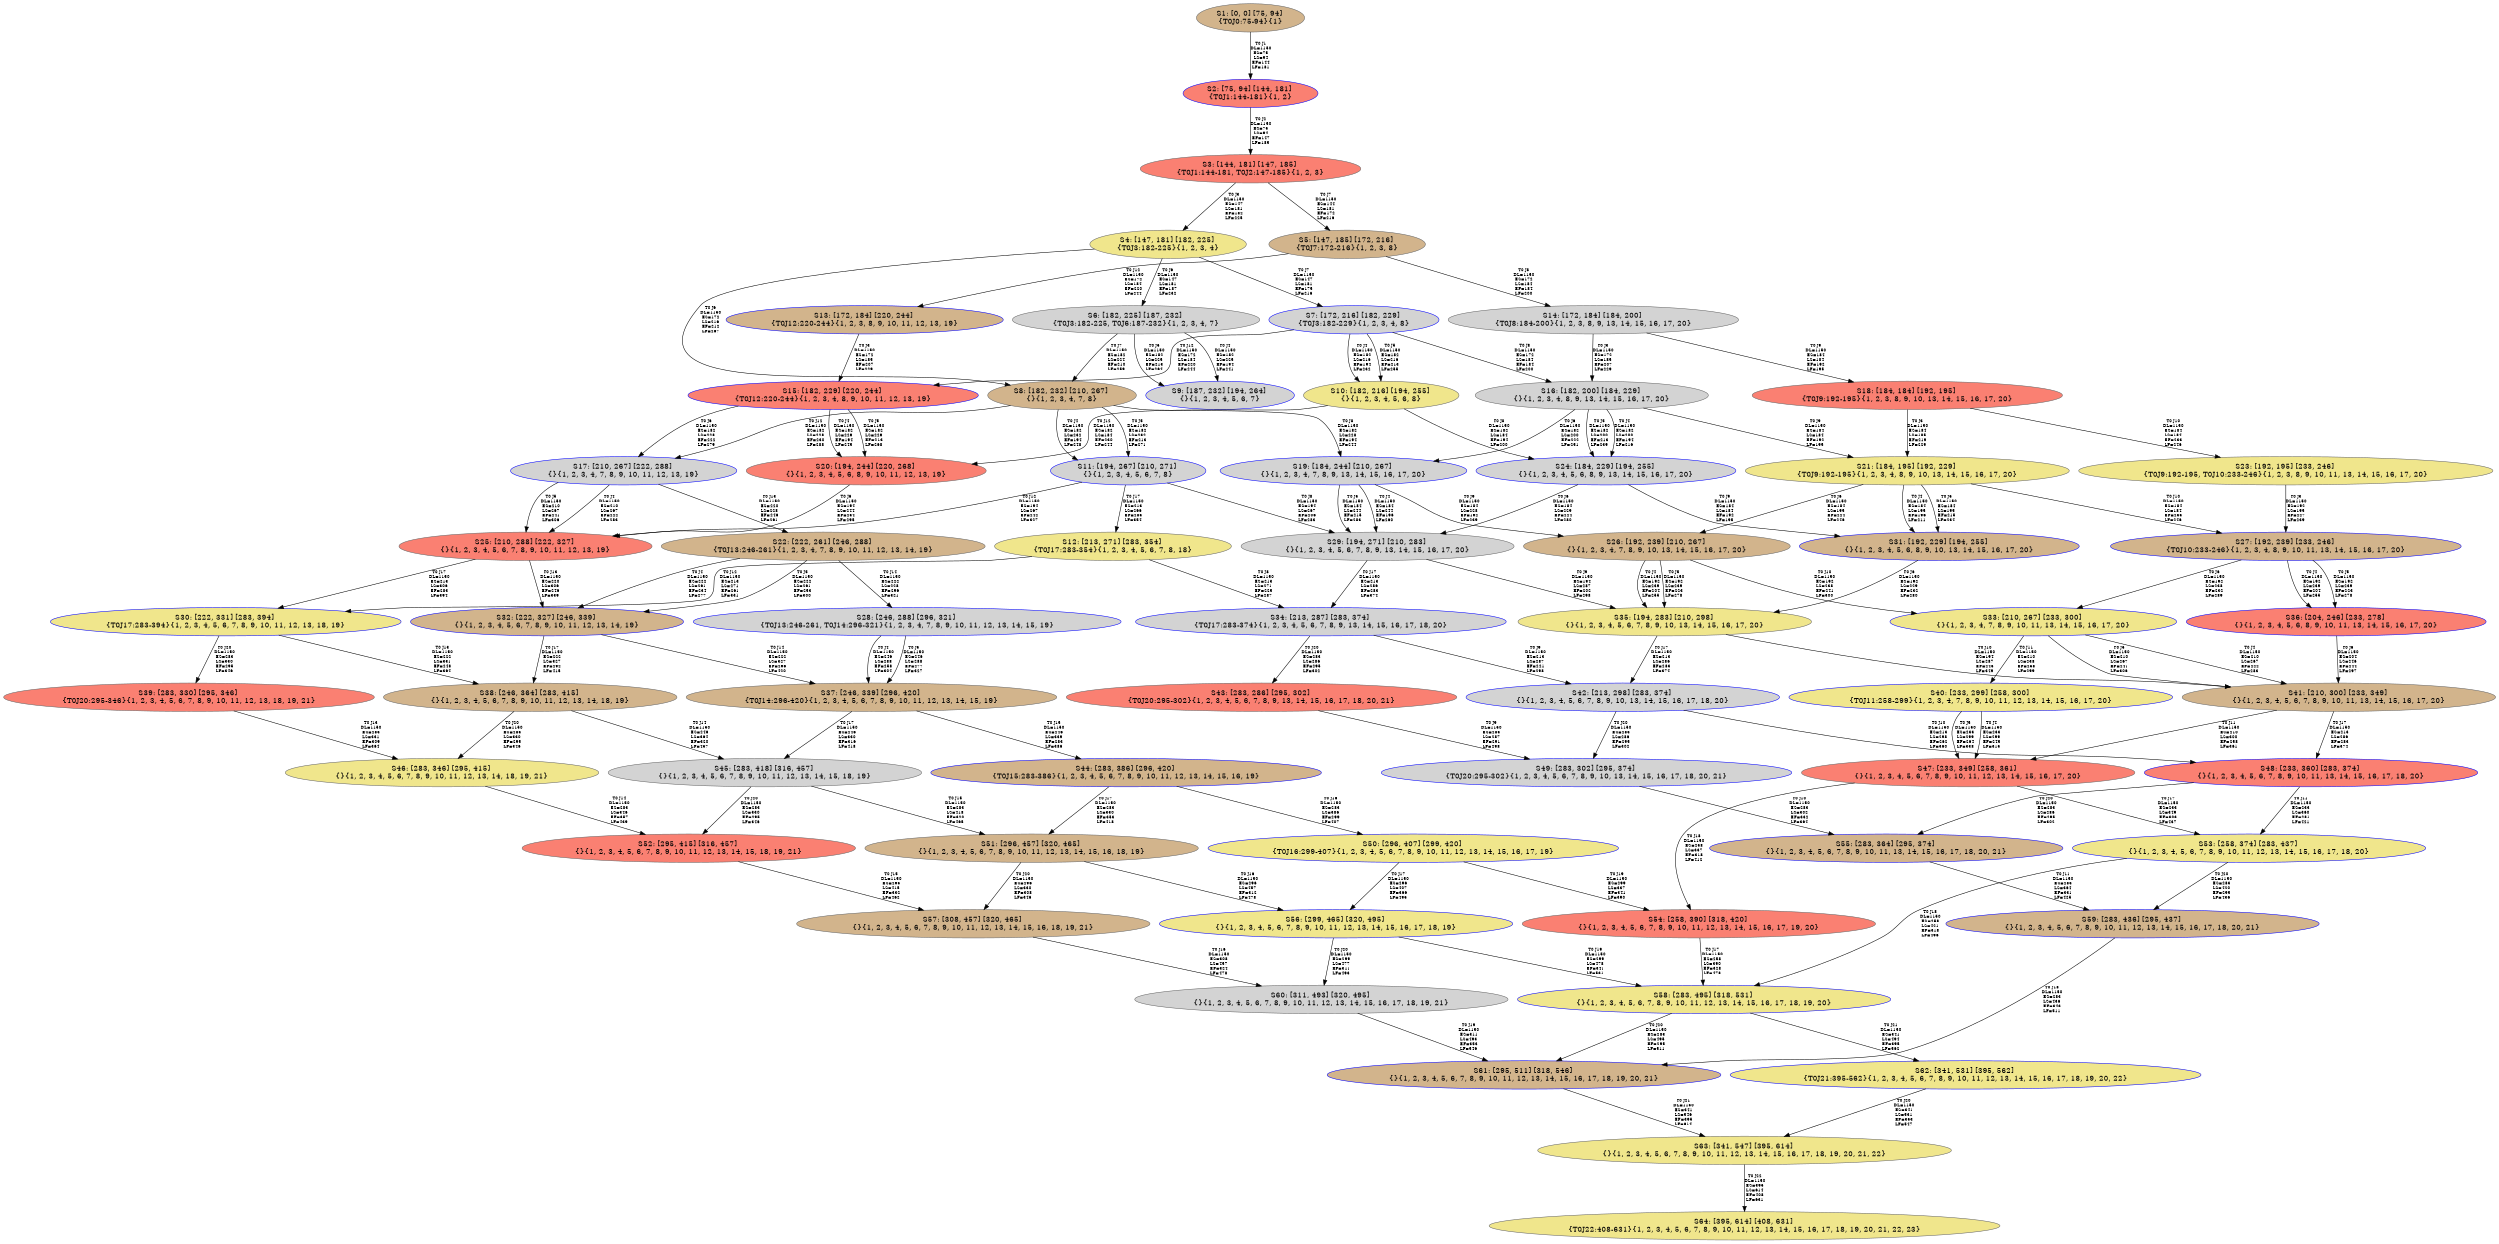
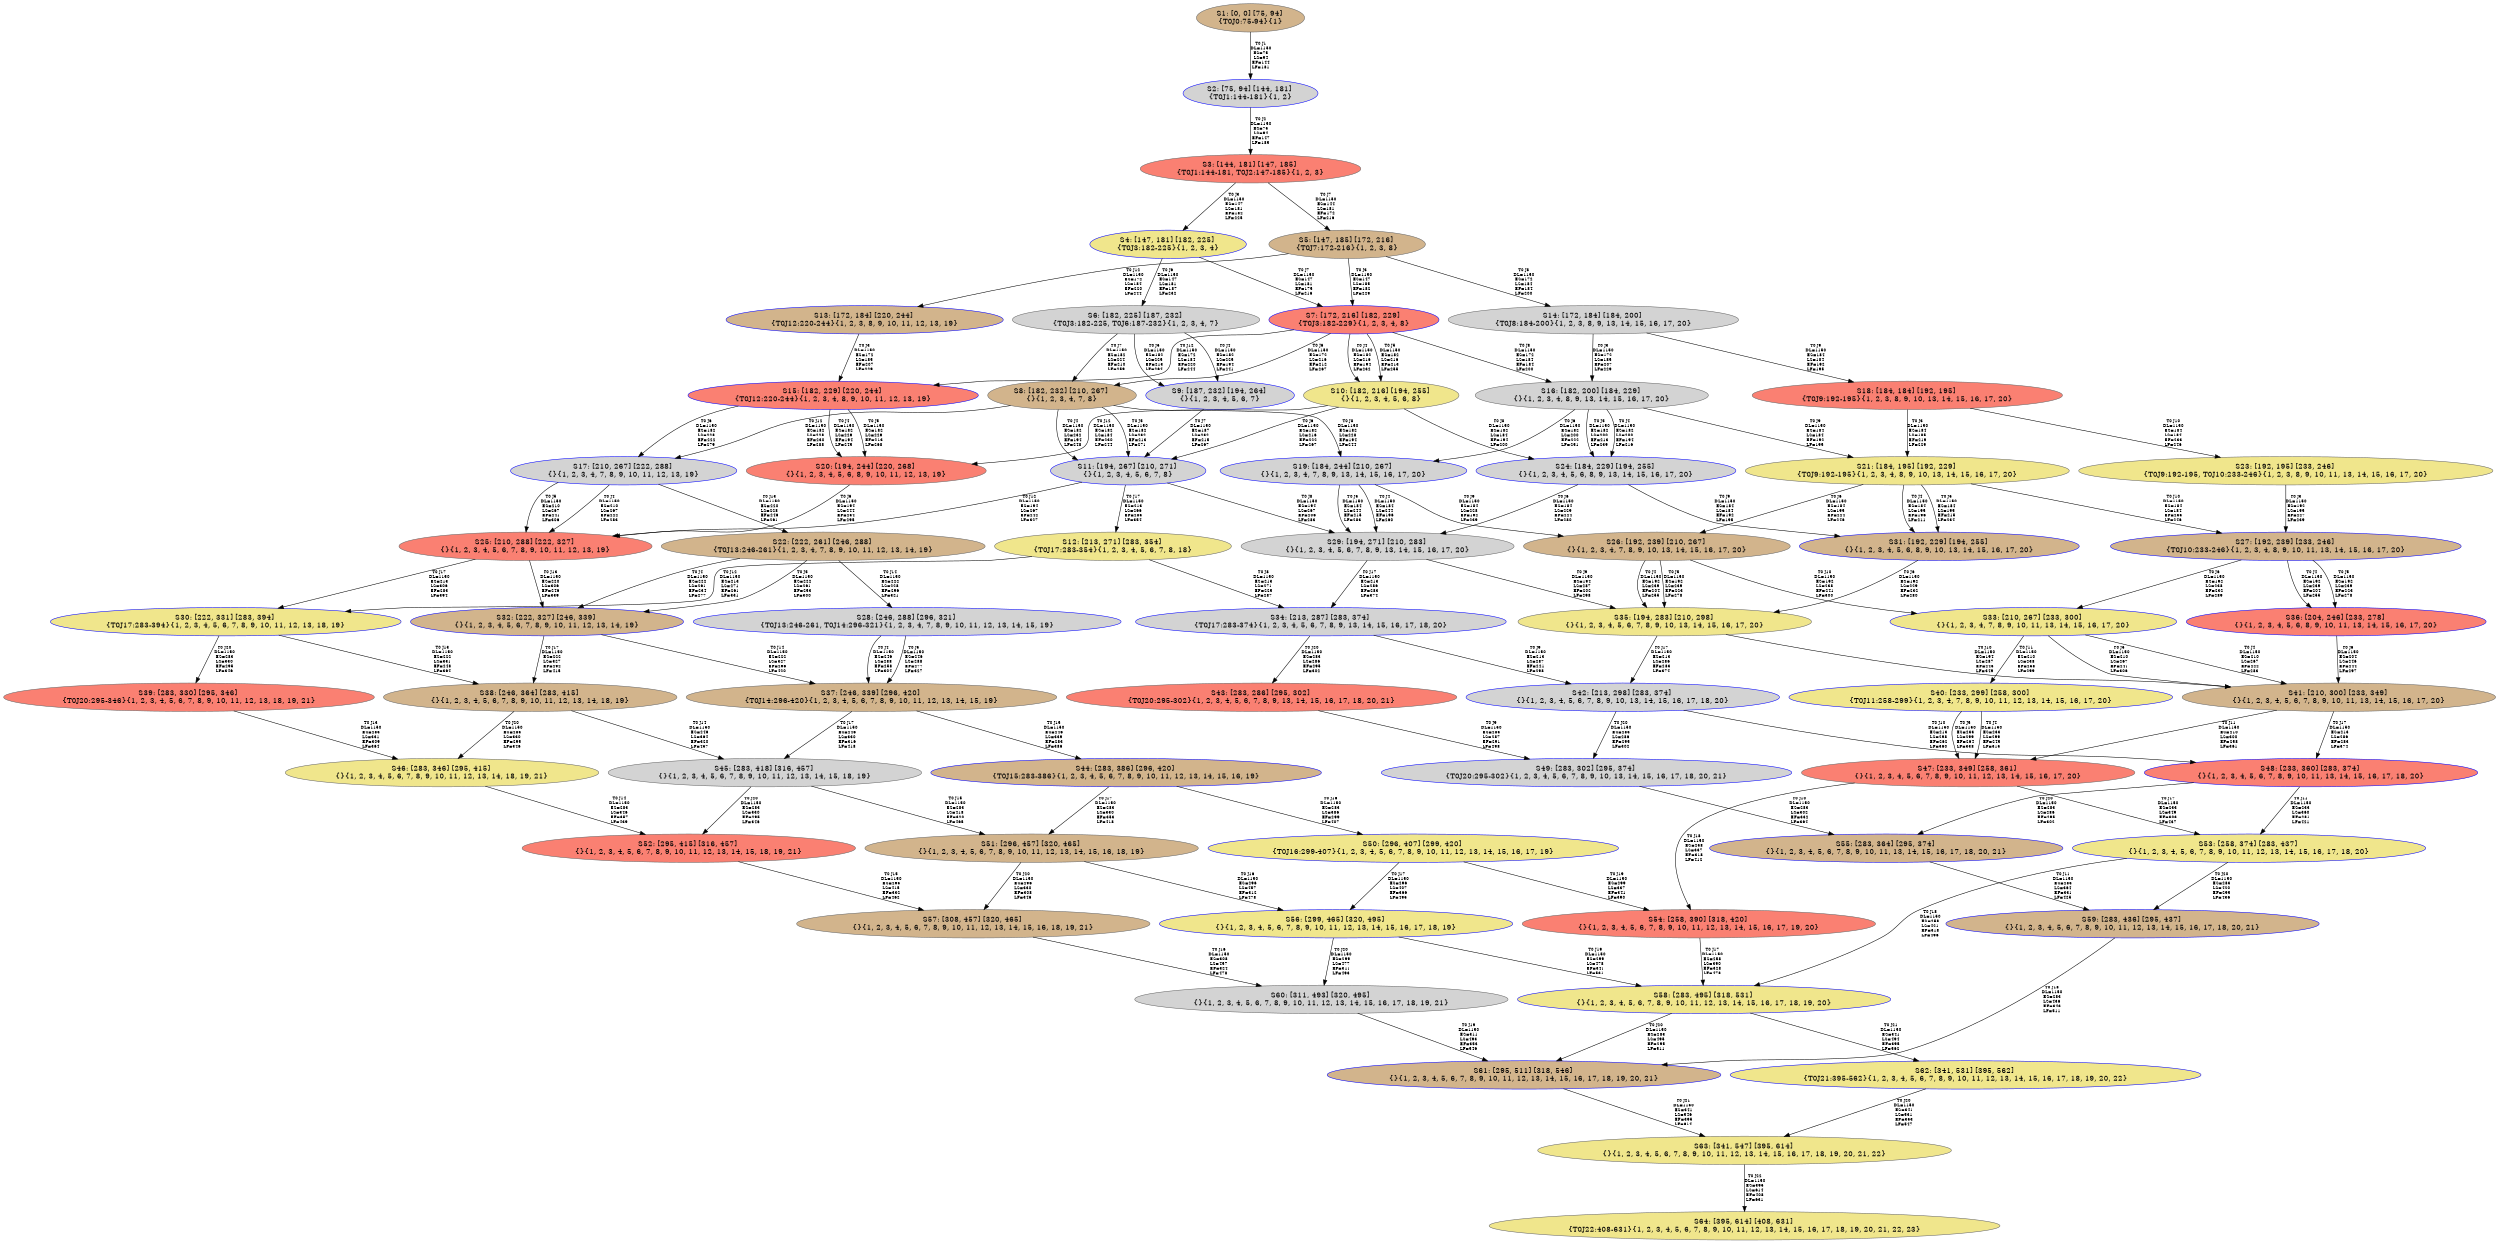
(1250, 93) -> (1250, 93)
(1168, 244) -> (1168, 244)
none -> (1350, 279)
(711, 299) -> (1229, 374)
(1354, 320) -> (1354, 320)
none -> (1176, 431)
none -> (1258, 432)
